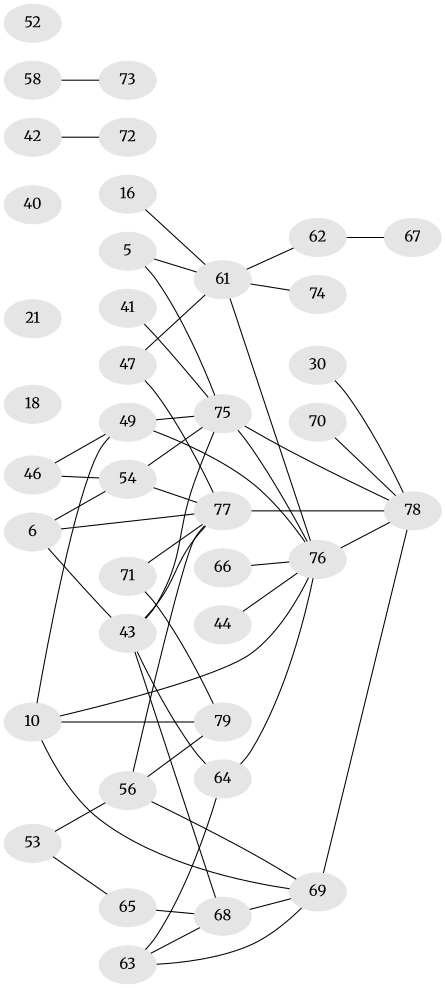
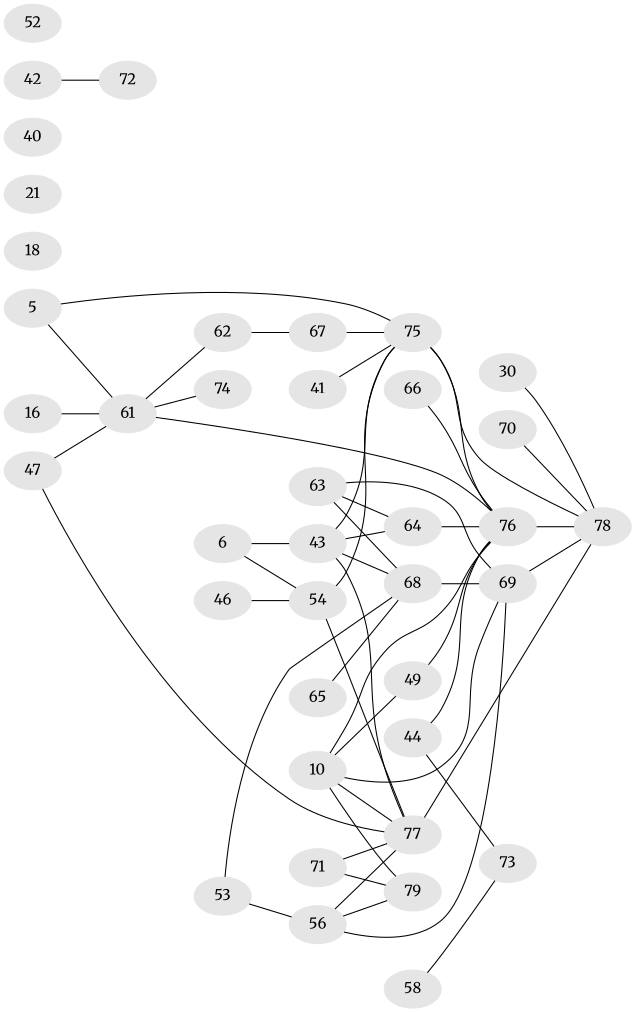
(181, 417) -> (365, 332)
(80, 449) -> none
(128, 521) -> (365, 803)
none -> (460, 801)
(80, 875) -> (266, 710)
